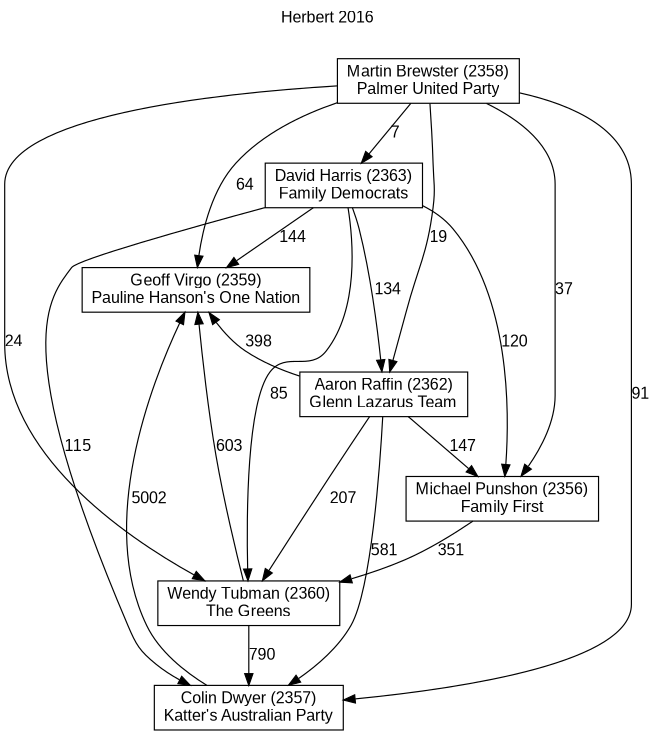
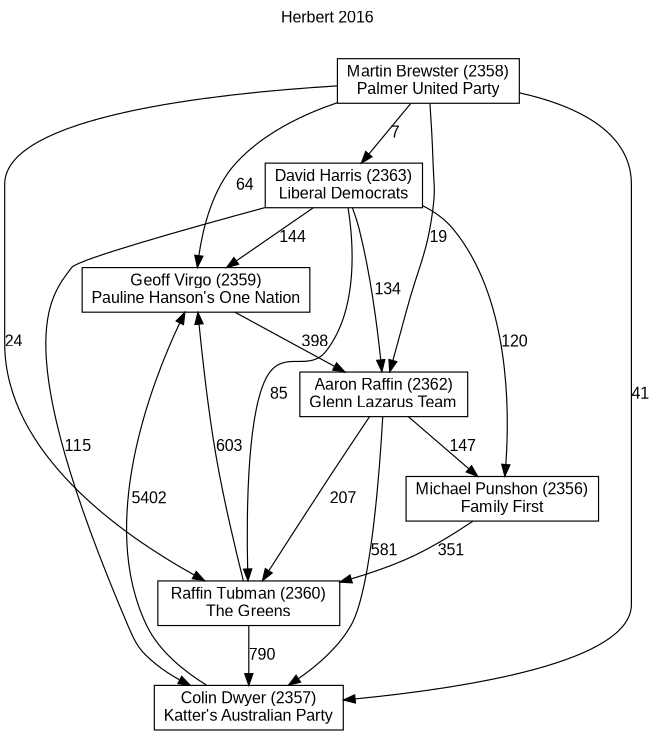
(344, 185) -> (344, 185)
(555, 272) -> none
(253, 356) -> (285, 339)
(641, 394) -> (641, 394)
(150, 499) -> (150, 499)
(249, 603) -> (249, 603)
